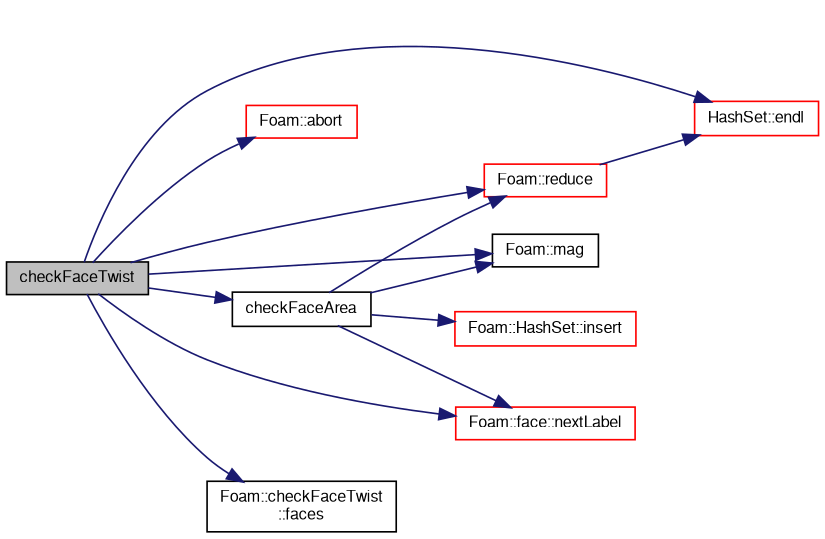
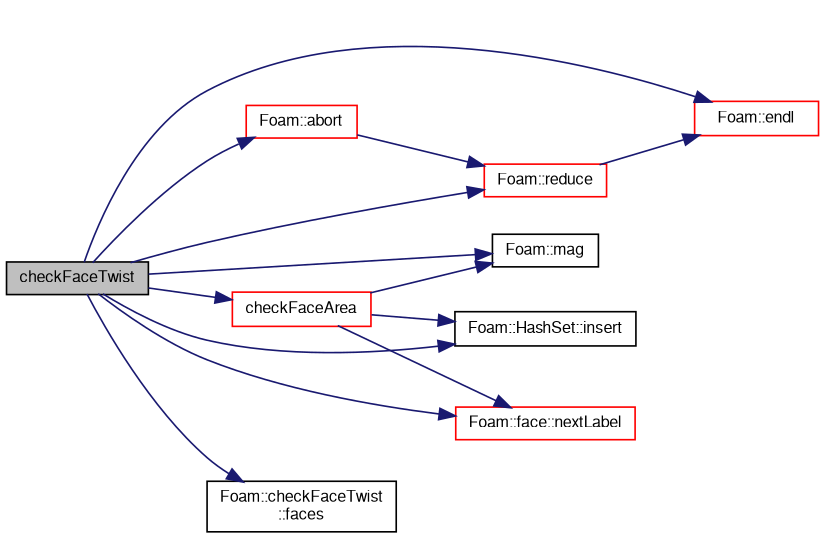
(757, 118) -> (757, 118)
(408, 245) -> (413, 148)
(302, 309) -> (302, 309)
(545, 329) -> (545, 329)
none -> (265, 350)
